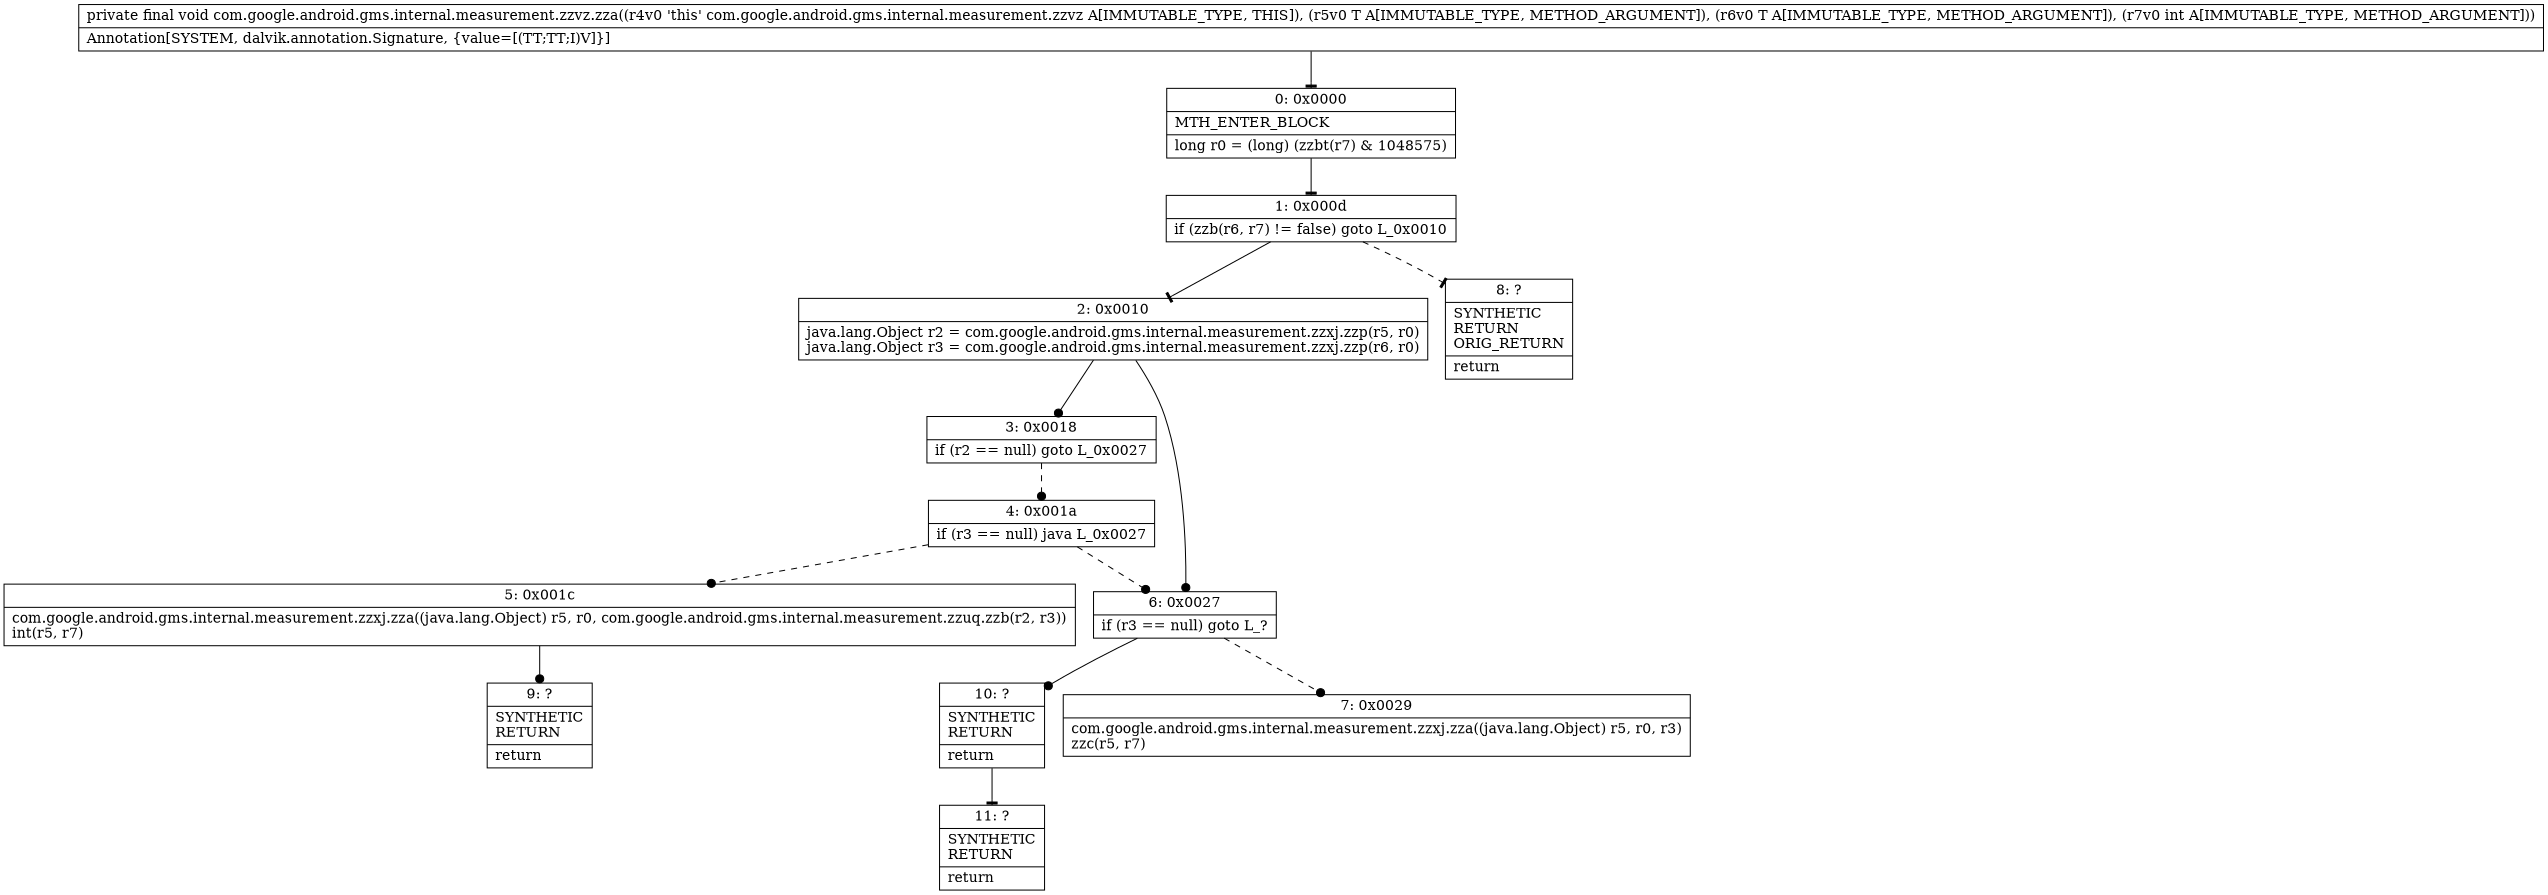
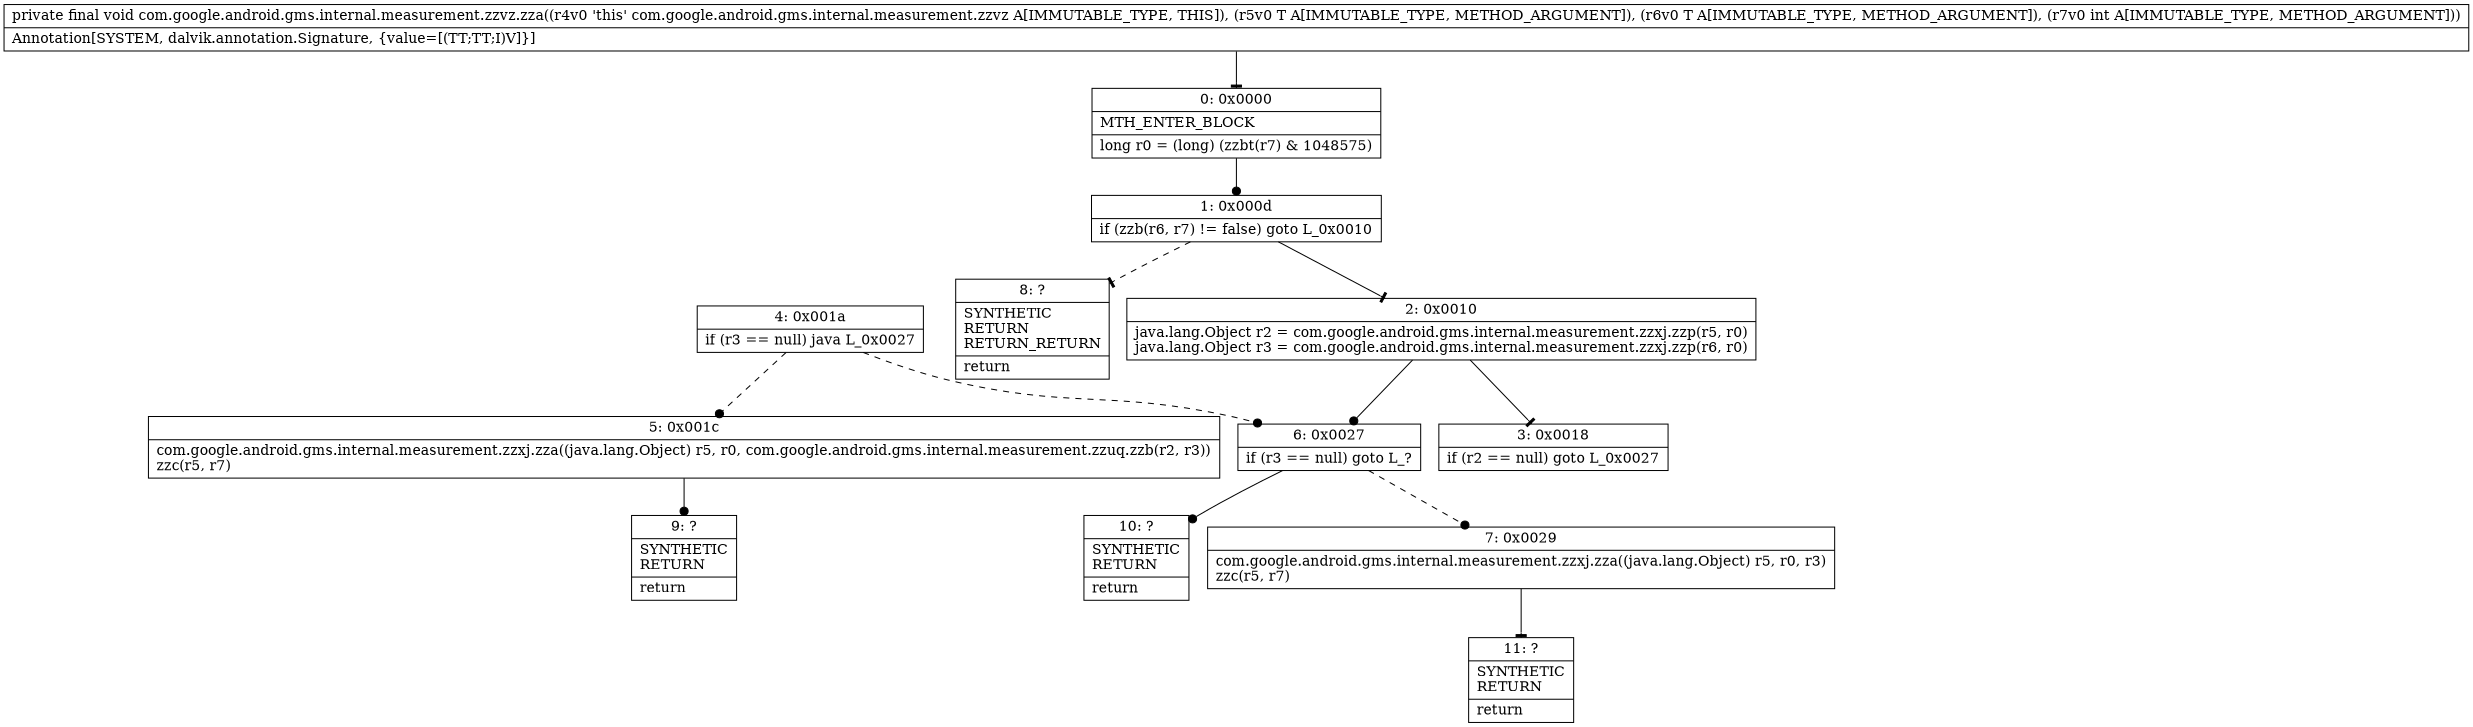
(1311, 174) -> (1236, 173)
(1509, 344) -> (1032, 344)
(1077, 385) -> (1499, 390)
(1042, 478) -> none
(48, 634) -> (194, 466)
(992, 784) -> (1521, 611)
